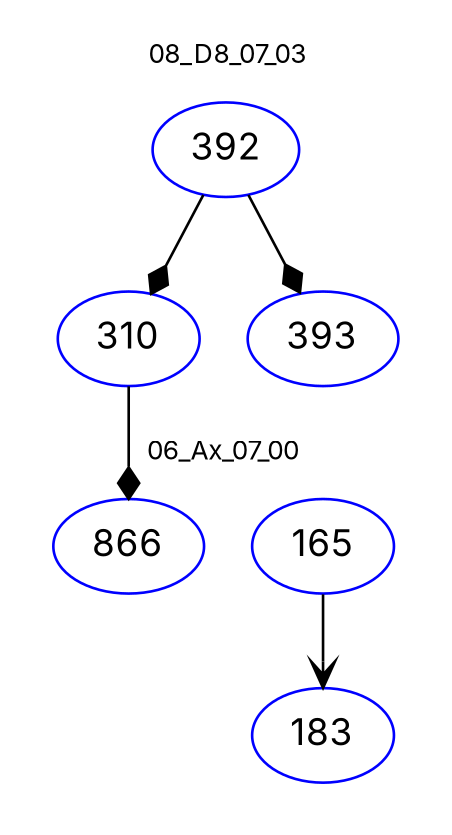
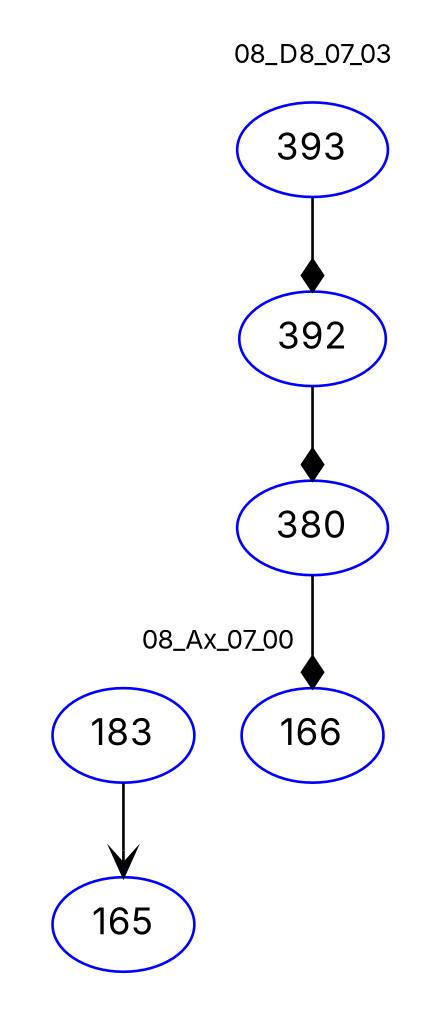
(267, 230) -> (313, 229)
(129, 339) -> (313, 528)
(223, 453) -> (218, 642)
(129, 546) -> (313, 735)
(323, 628) -> (123, 817)
